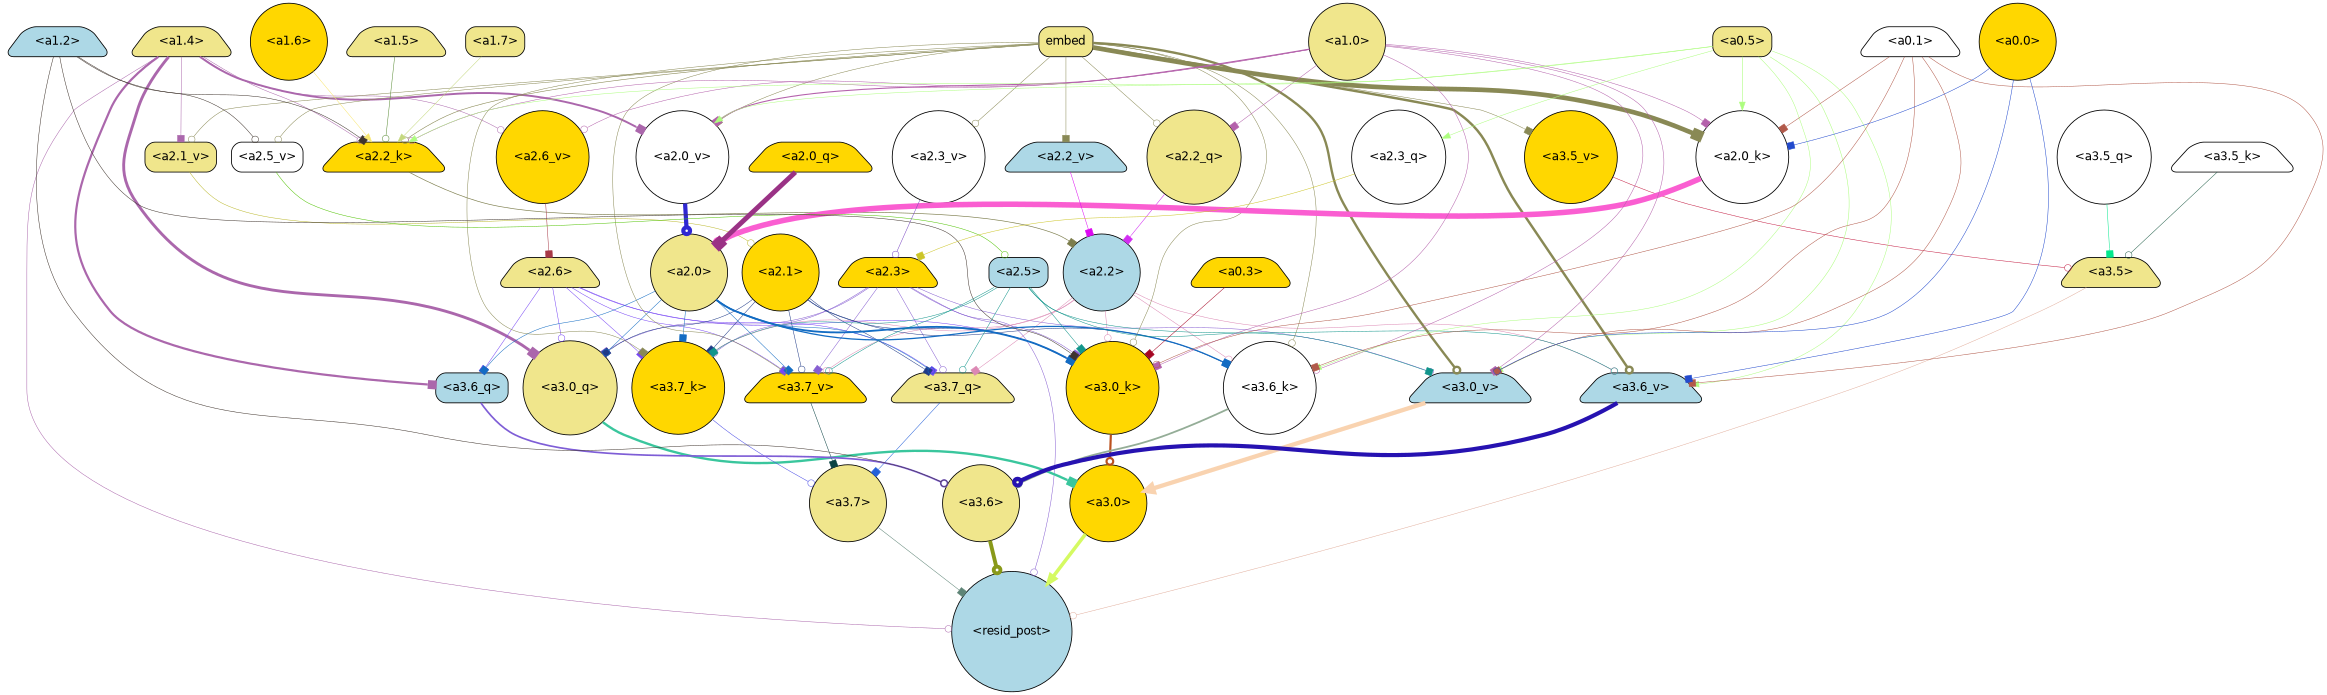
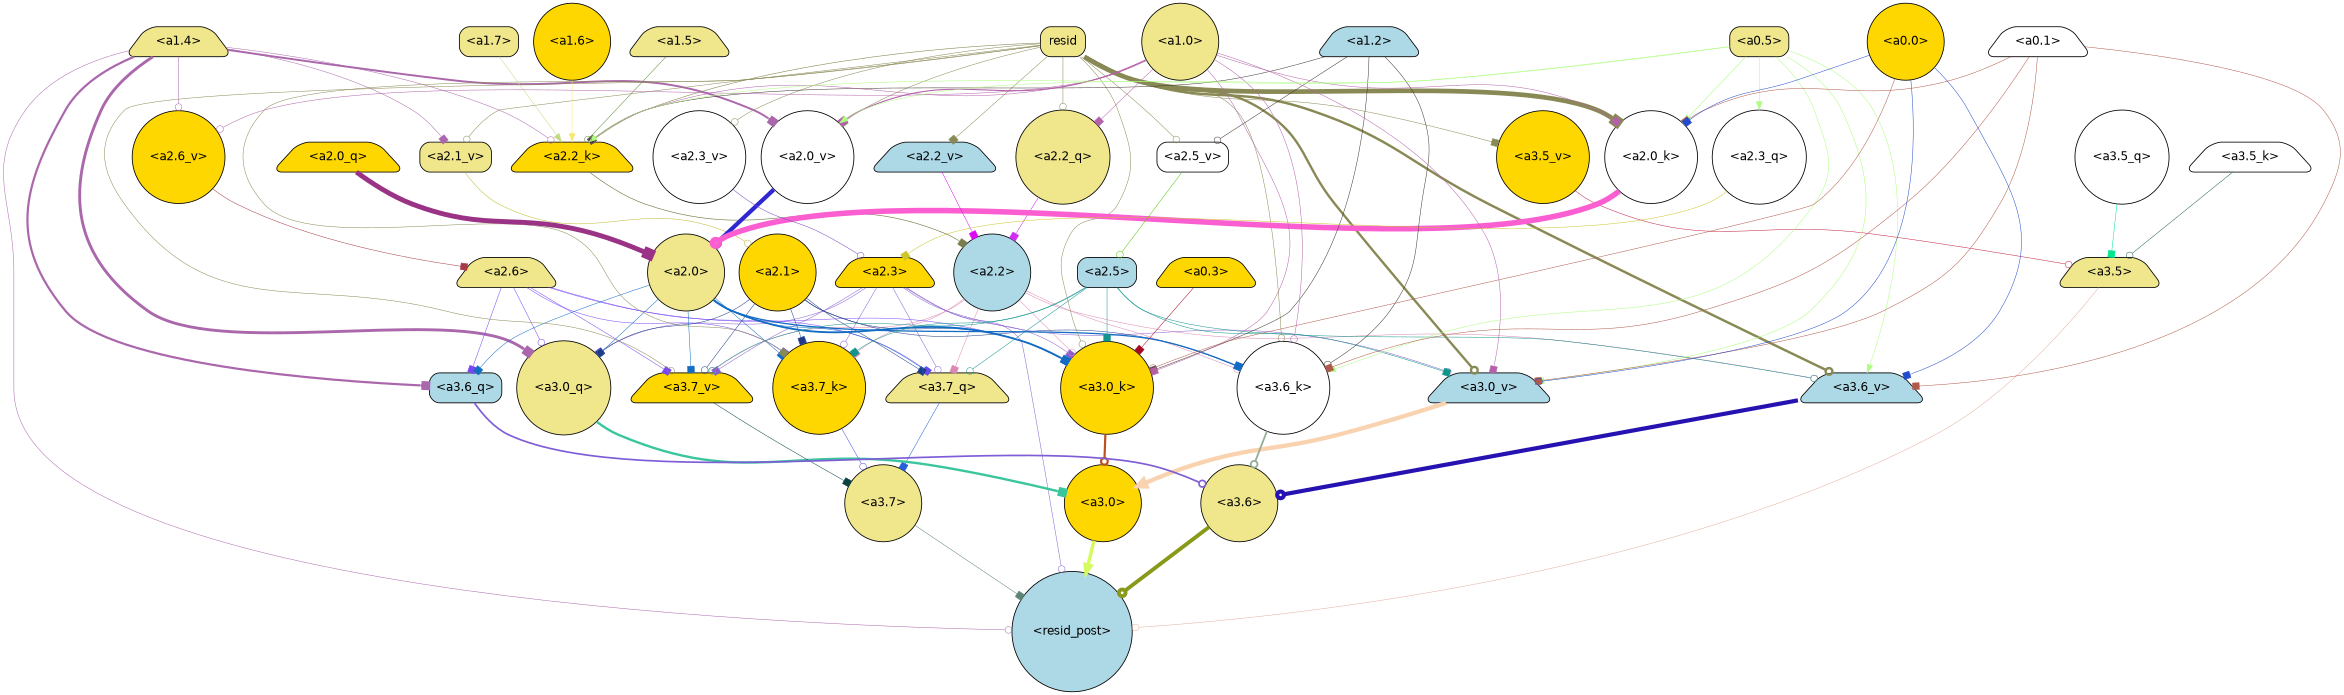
(1066, 42) -> (1063, 42)
(1569, 269) -> (1558, 266)
(361, 425) -> (1419, 220)
